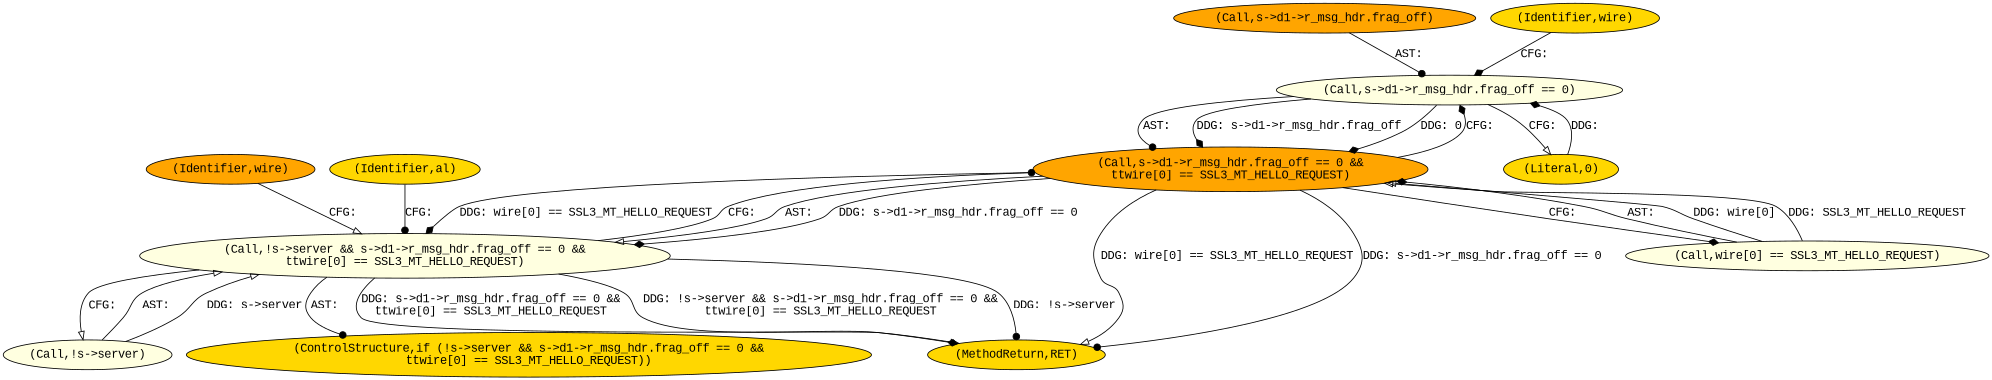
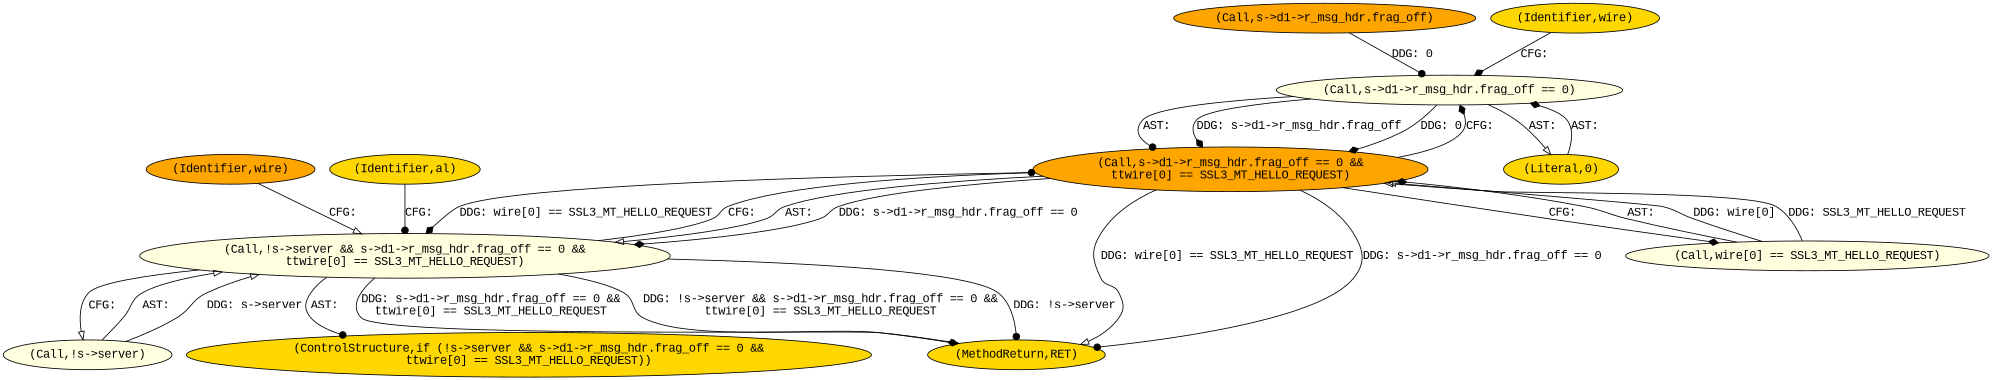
(1412, 54) -> (1412, 54)
(1546, 126) -> (1546, 126)
(1588, 126) -> (1588, 126)
